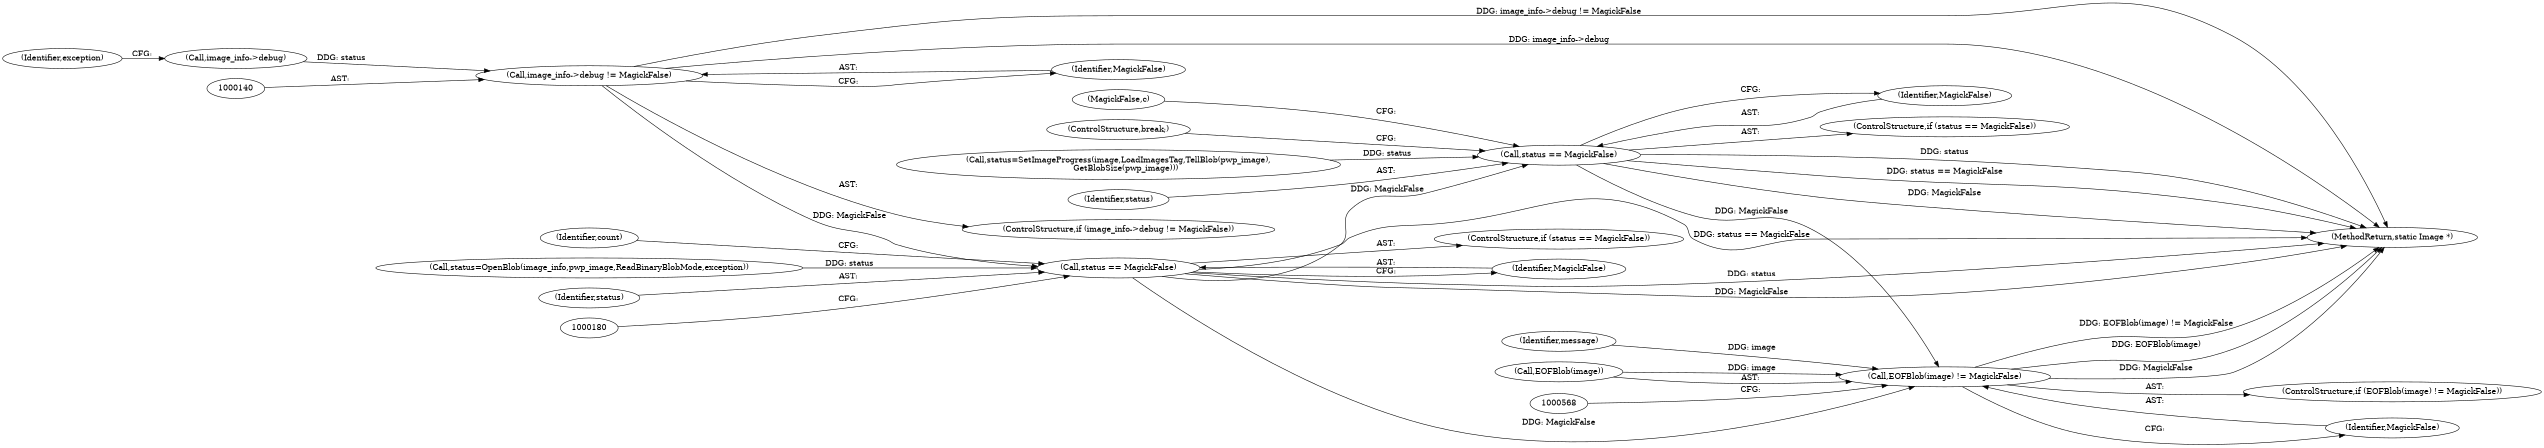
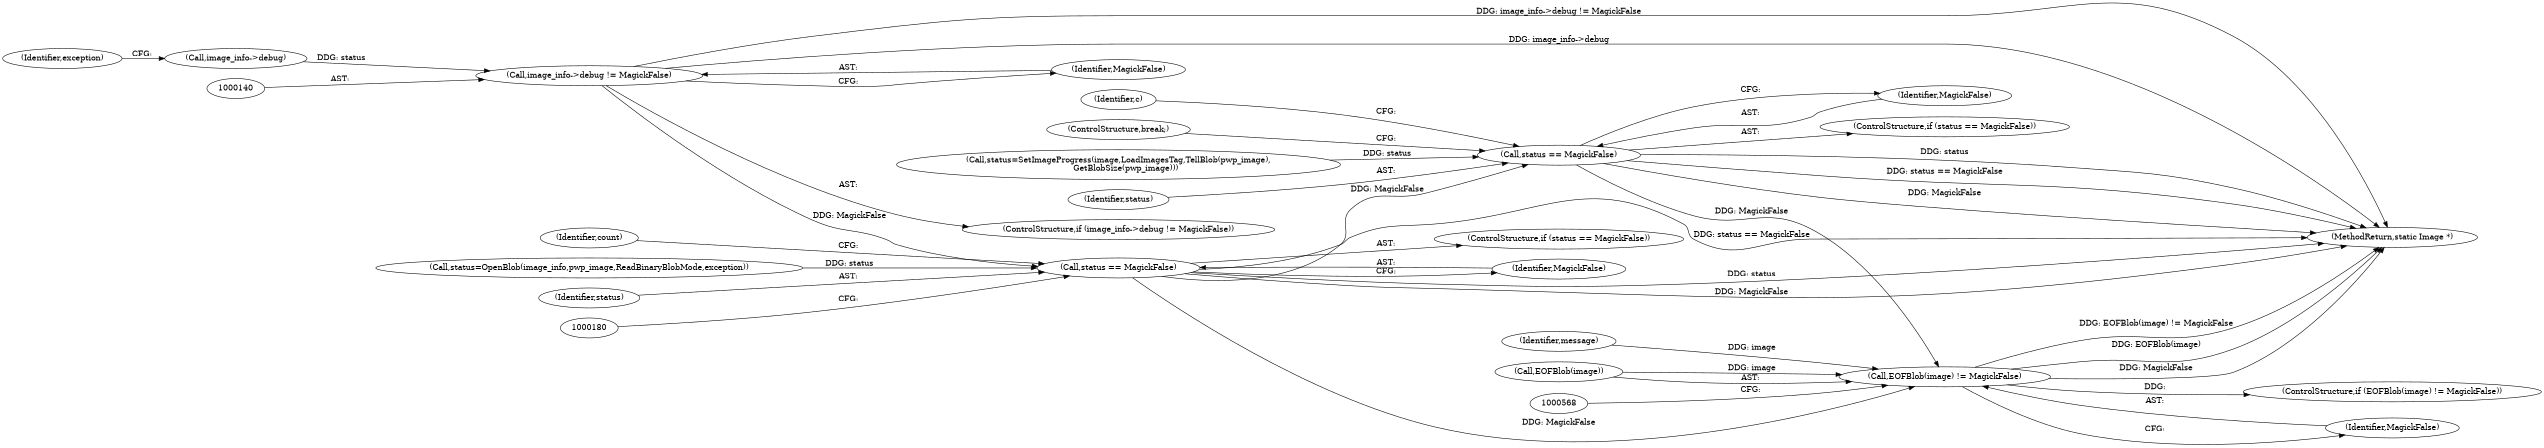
(1118, 100) -> (1118, 100)
(2156, 387) -> (2156, 387)
